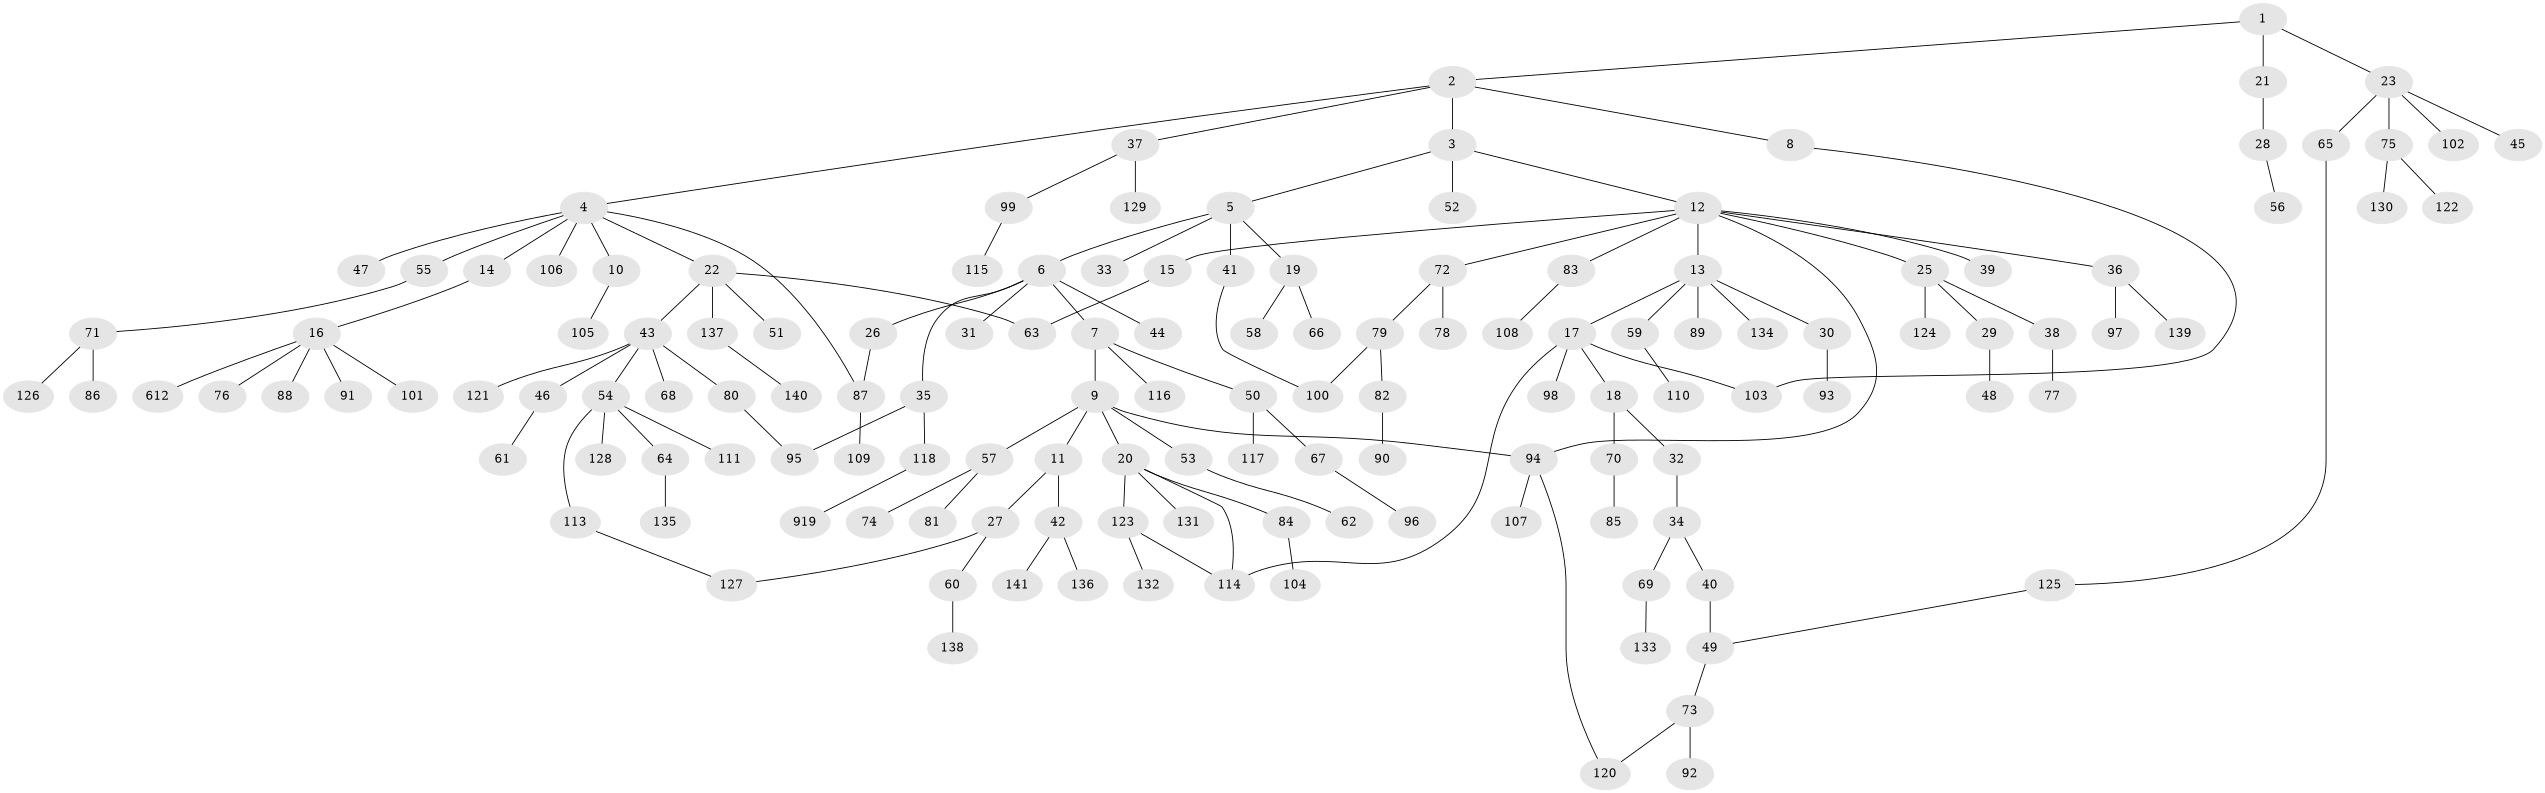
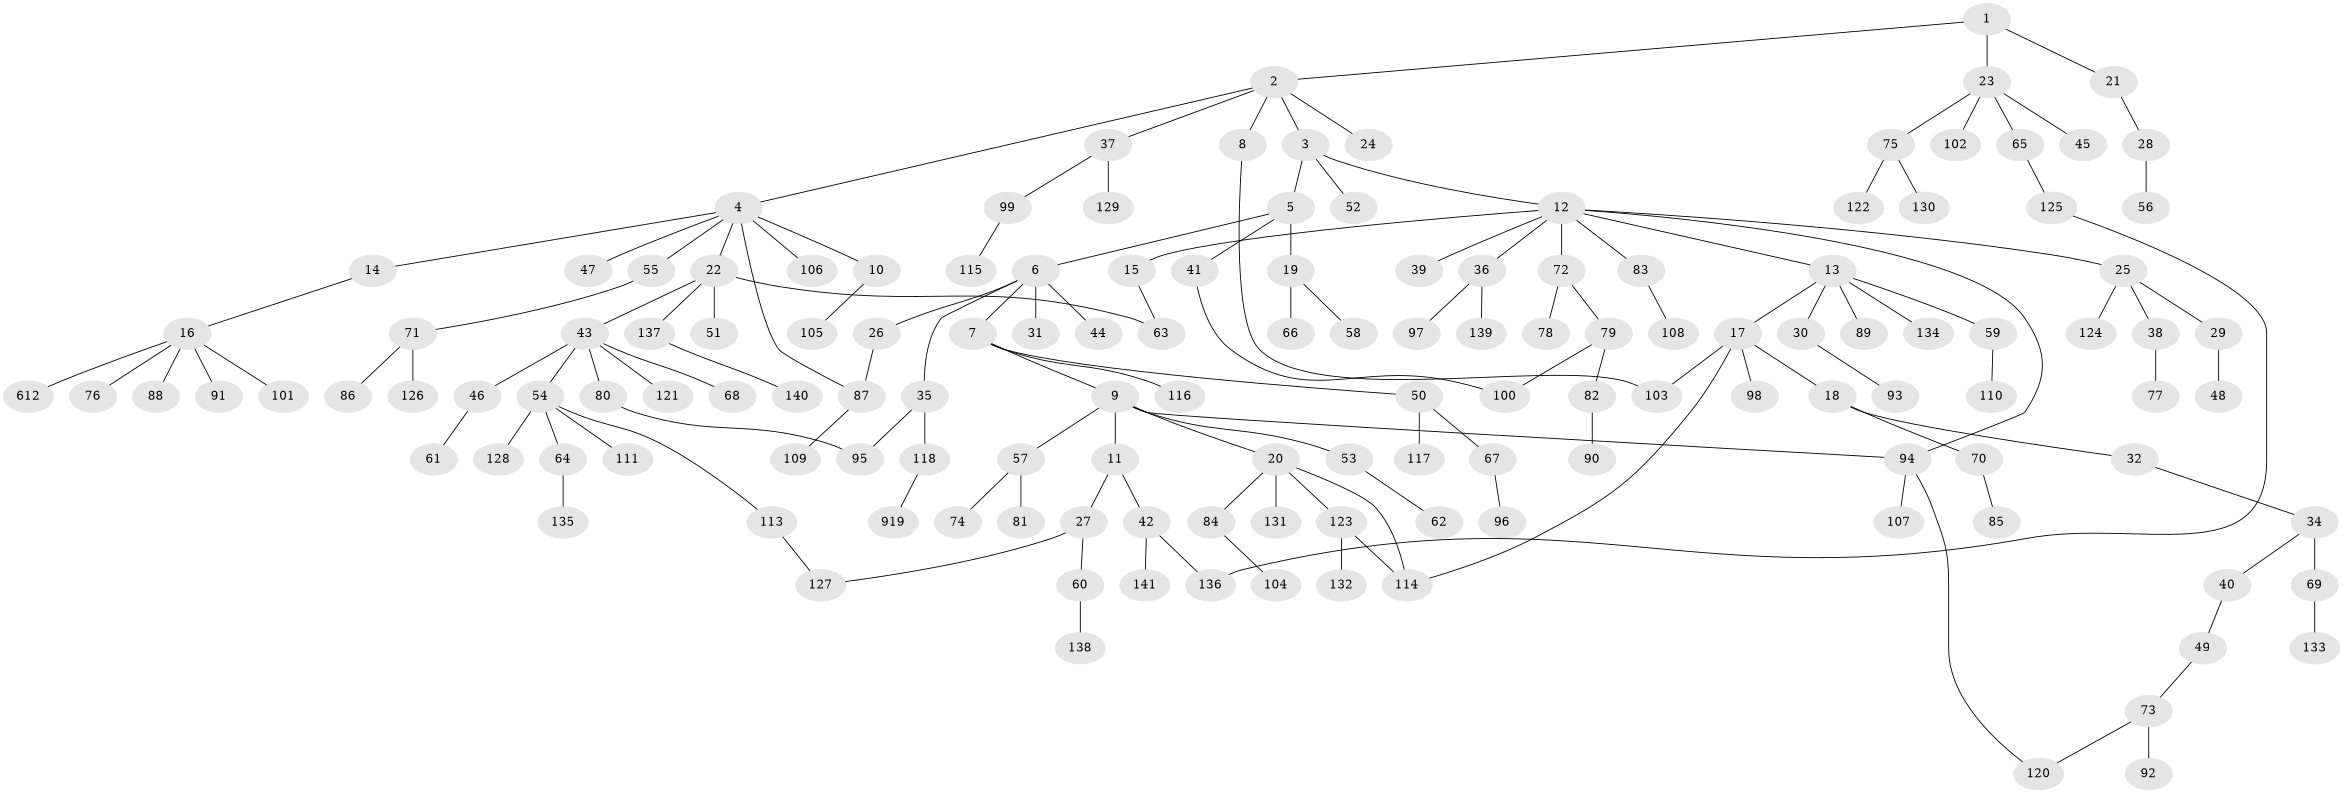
none -> (1369, 145)
(1105, 271) -> none
(1880, 617) -> (1984, 544)
